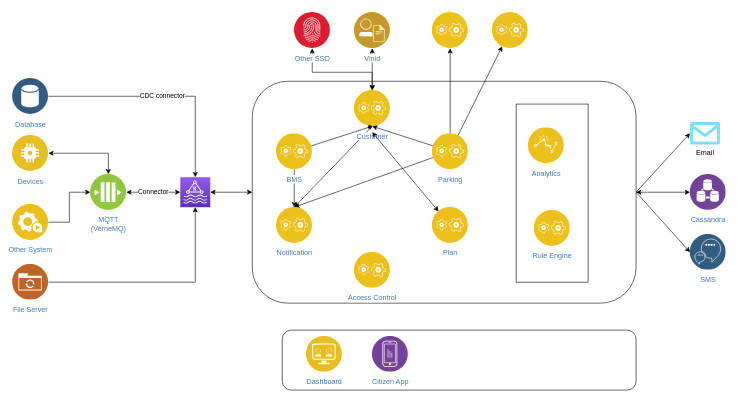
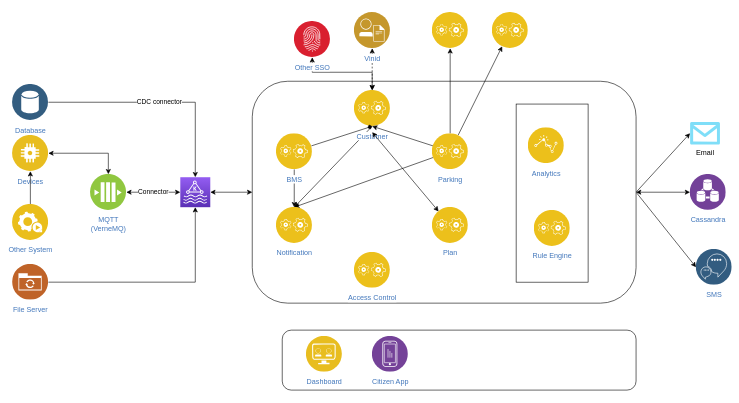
(312, 30) -> (312, 39)
(372, 65) -> (372, 65)
(30, 96) -> (30, 102)
(69, 207) -> (30, 190)
(708, 252) -> (714, 267)
